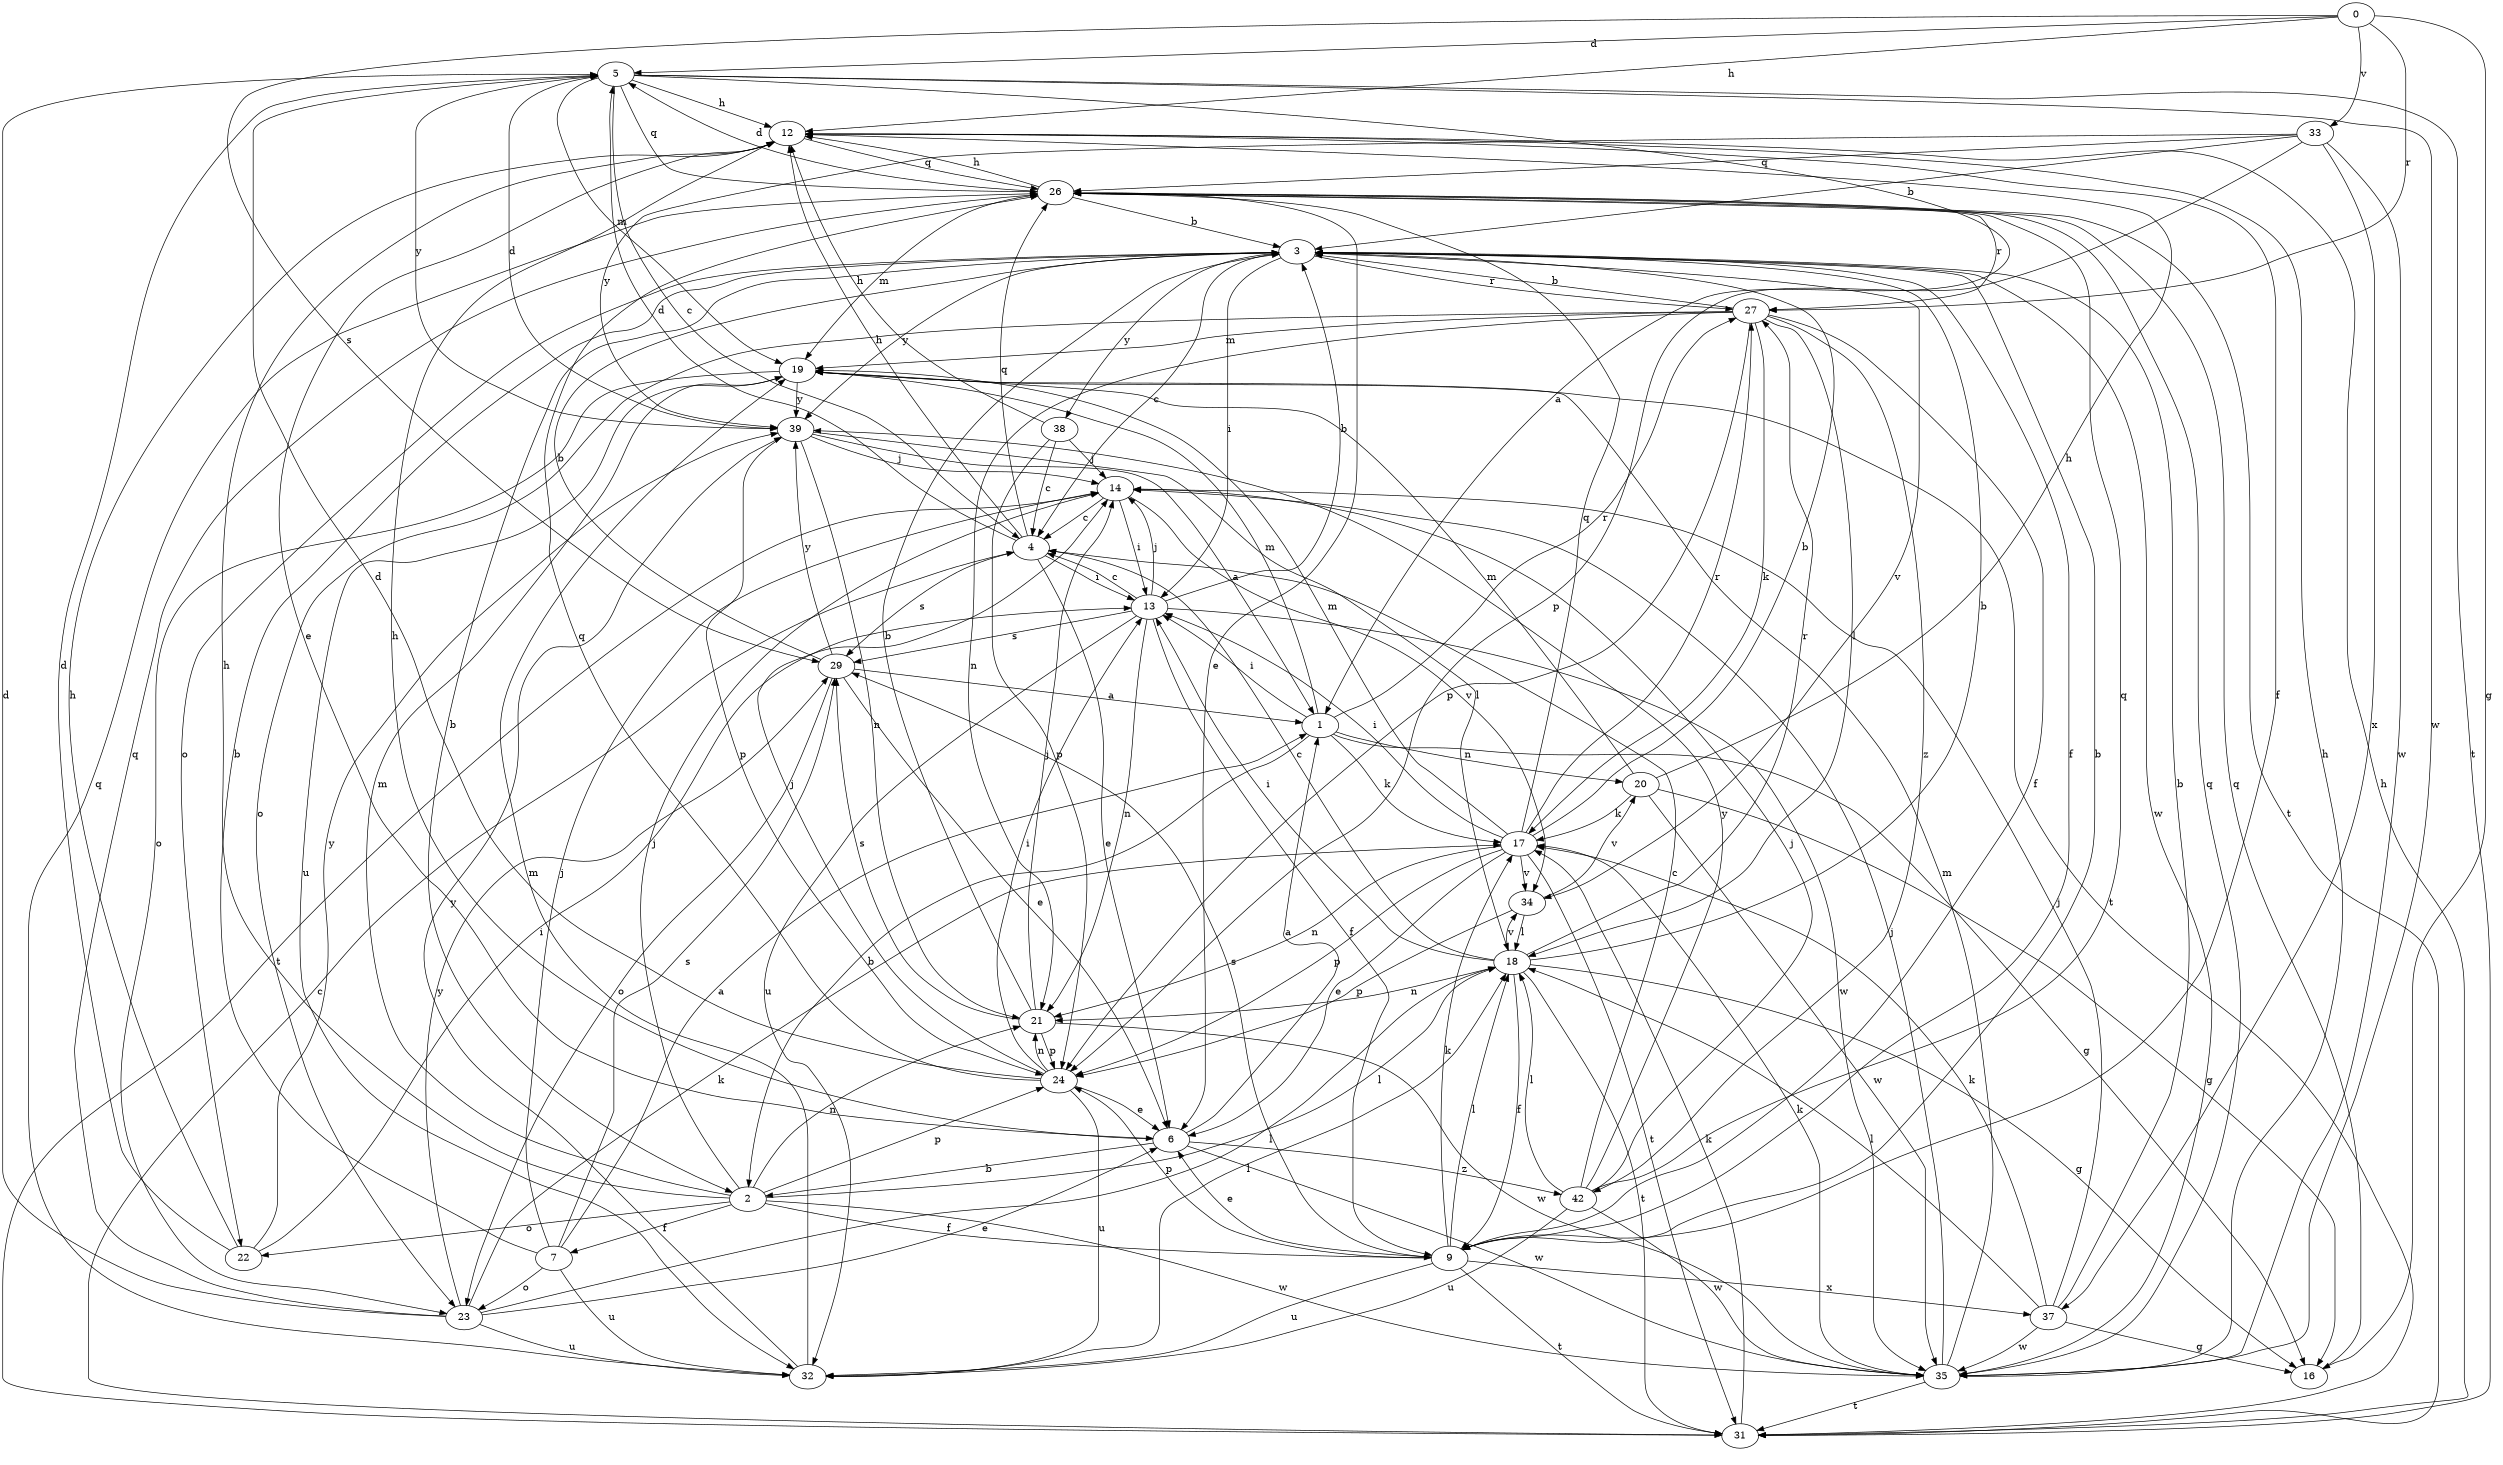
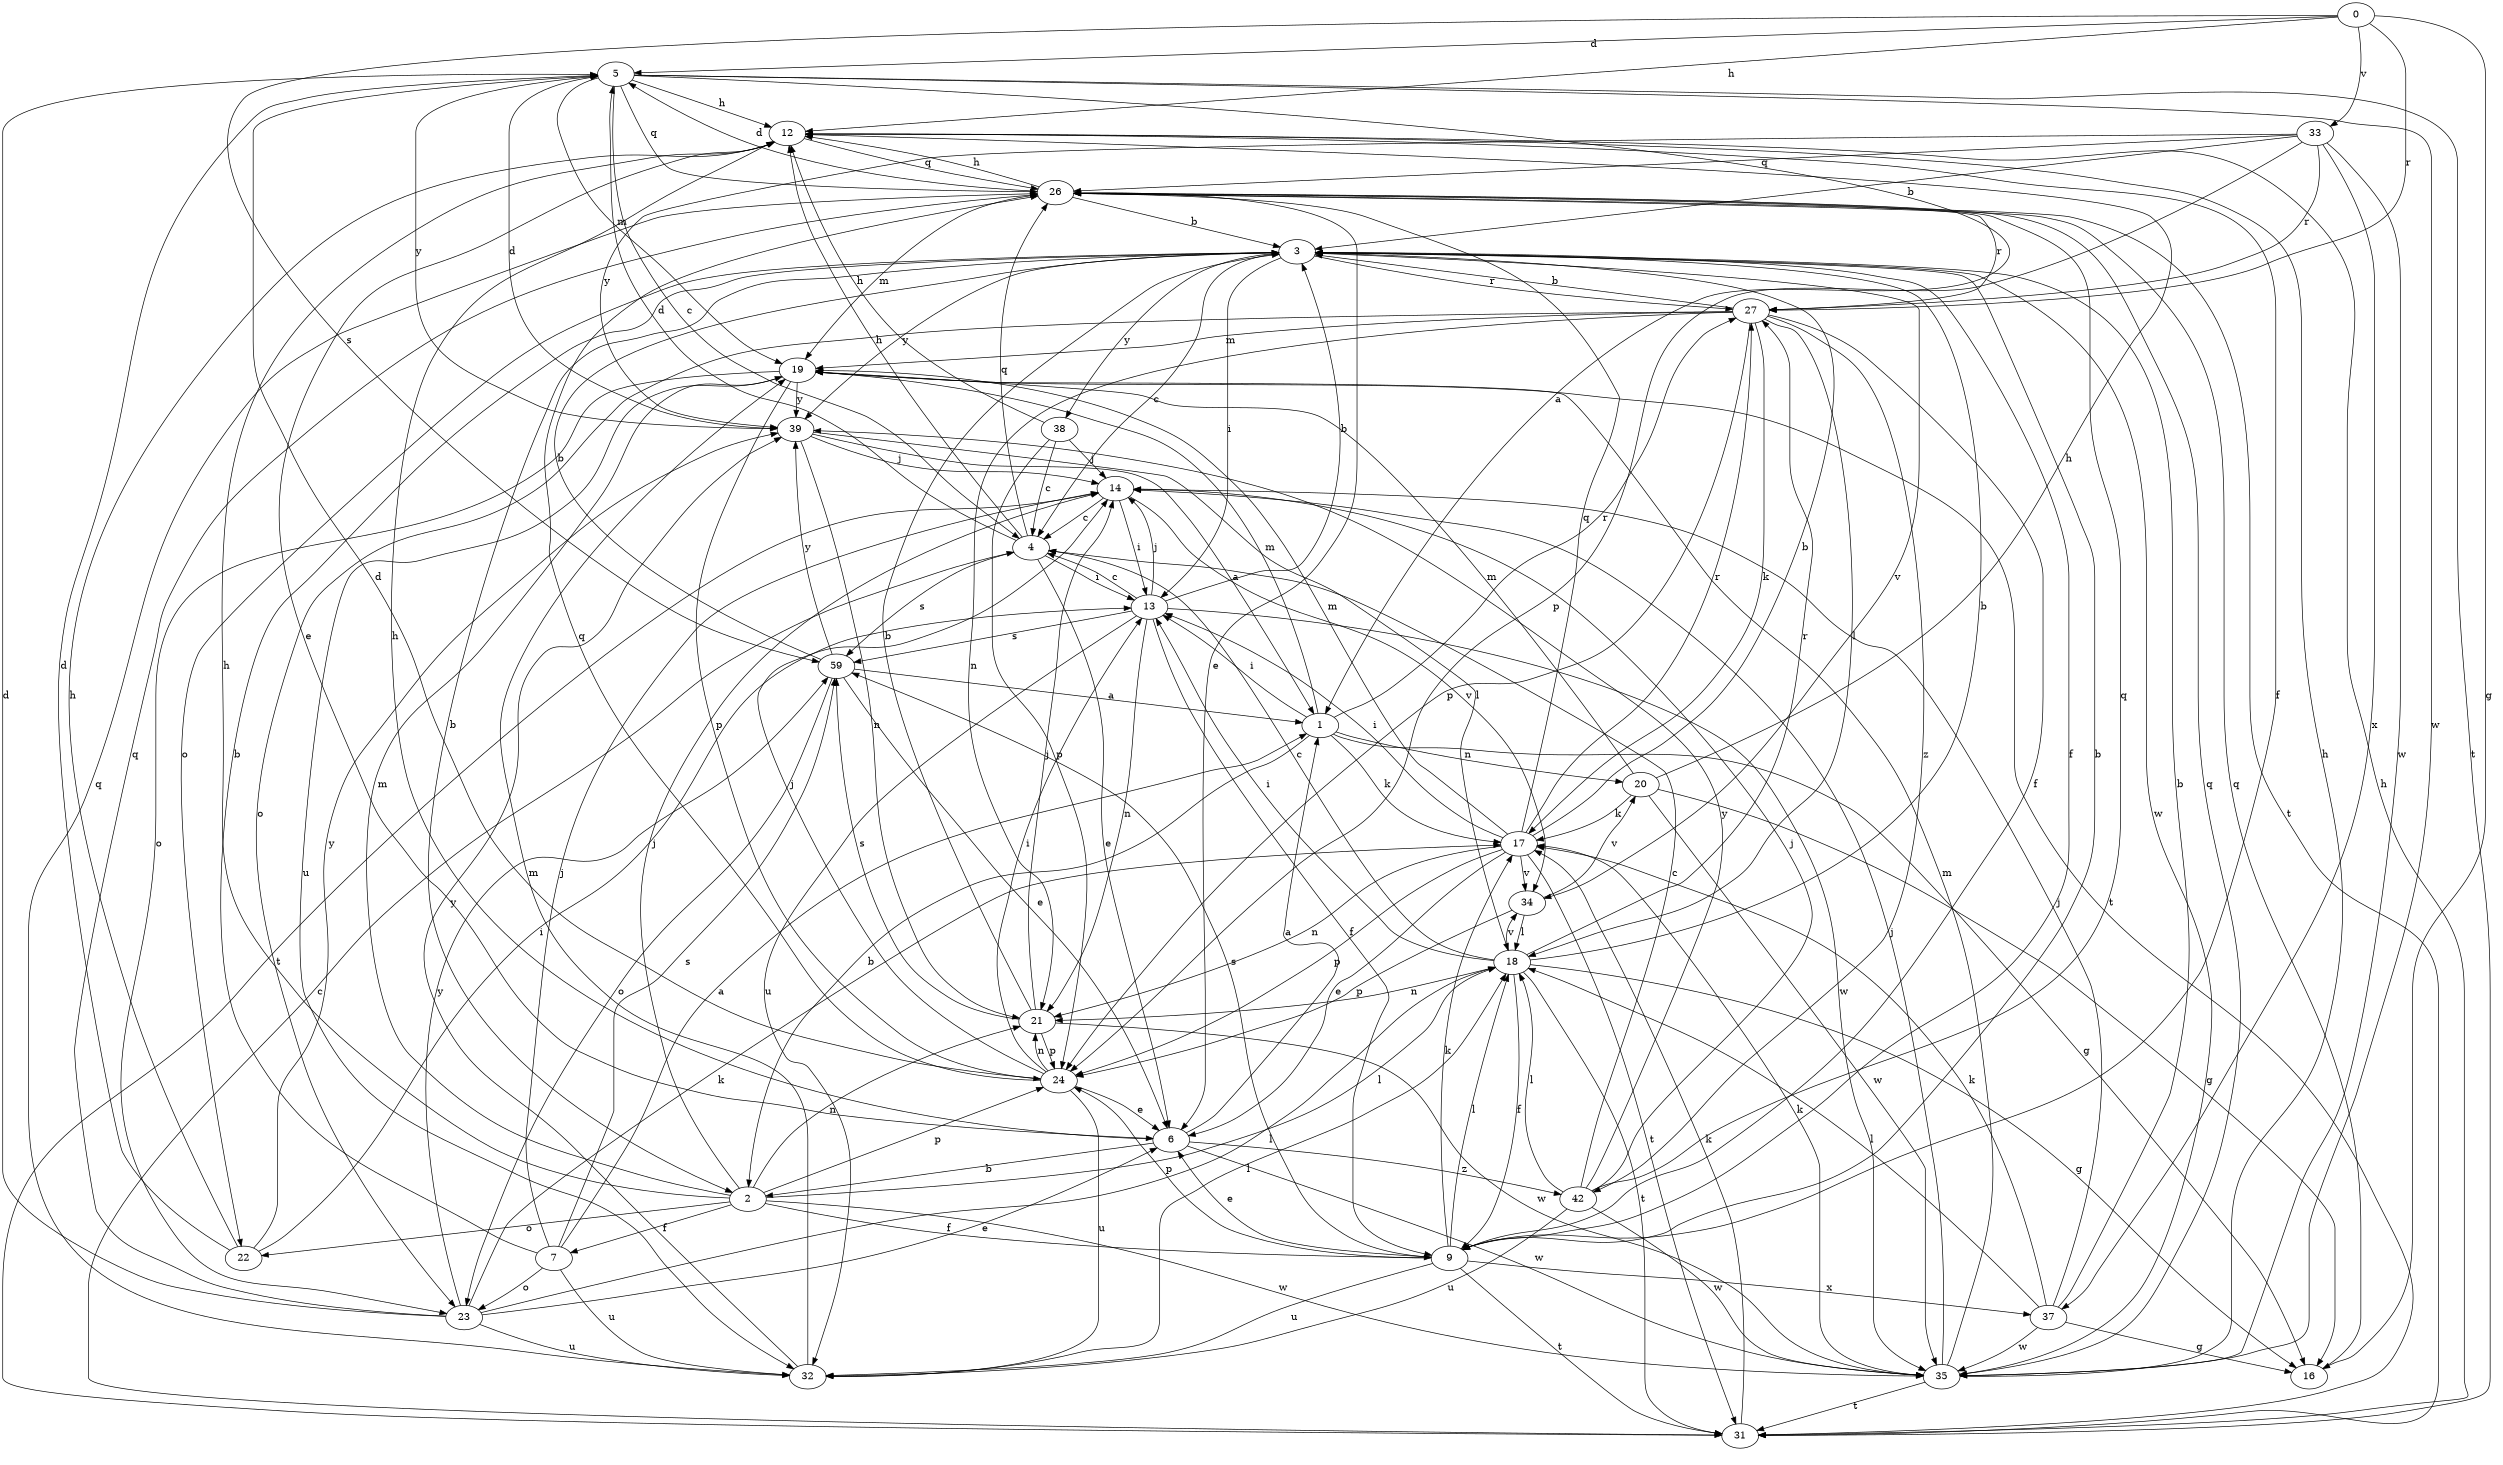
none -> (2102, 288)
(836, 666) -> (836, 666)
(758, 803) -> (733, 796)
